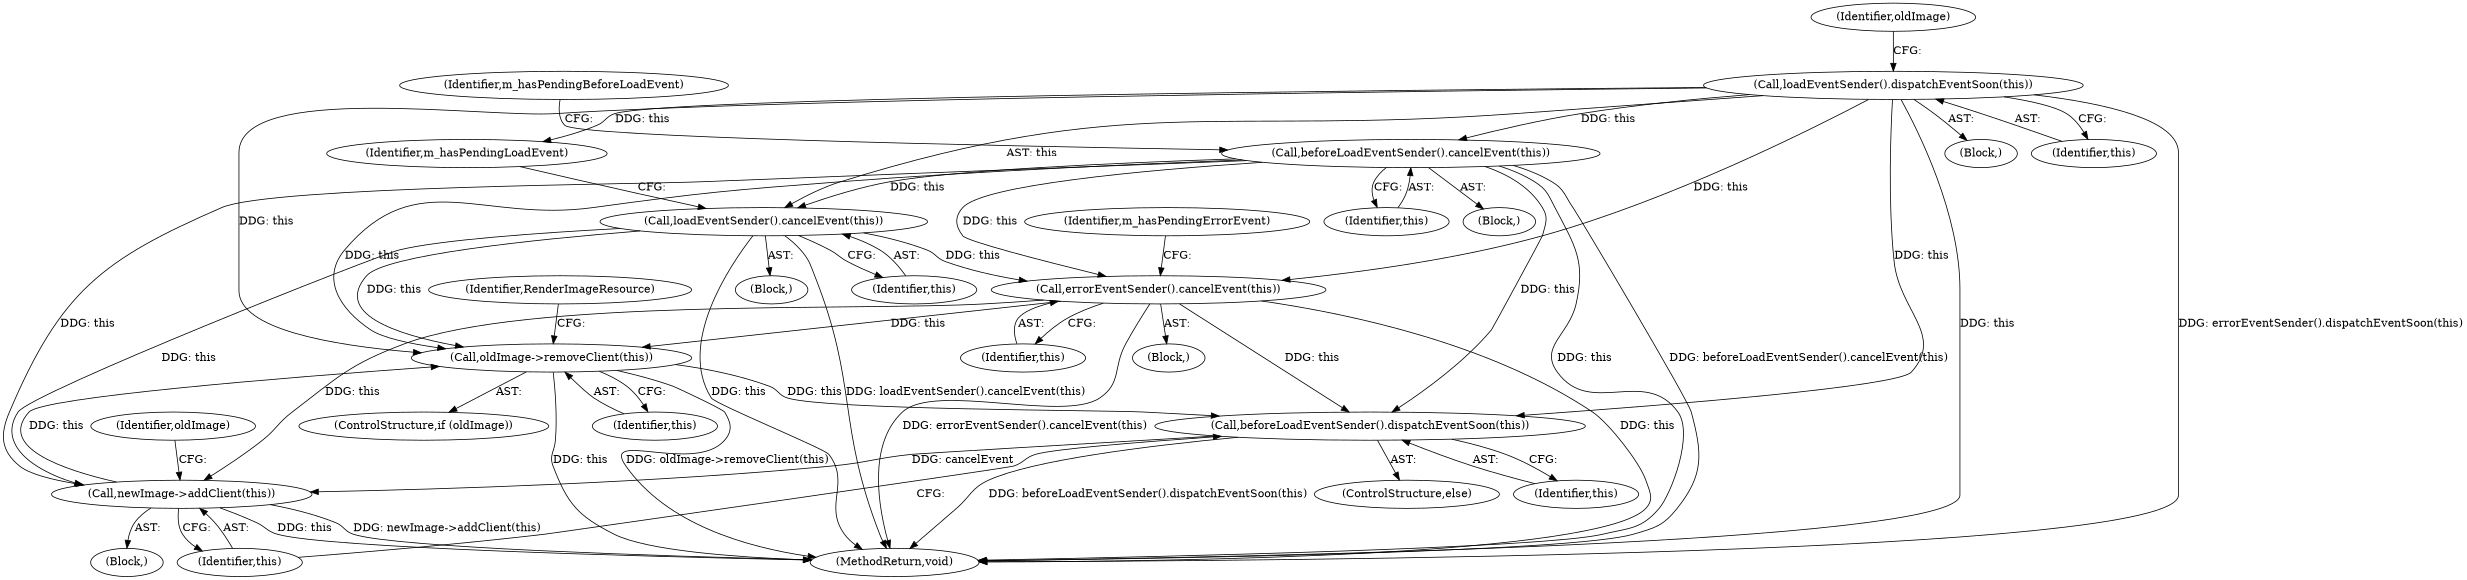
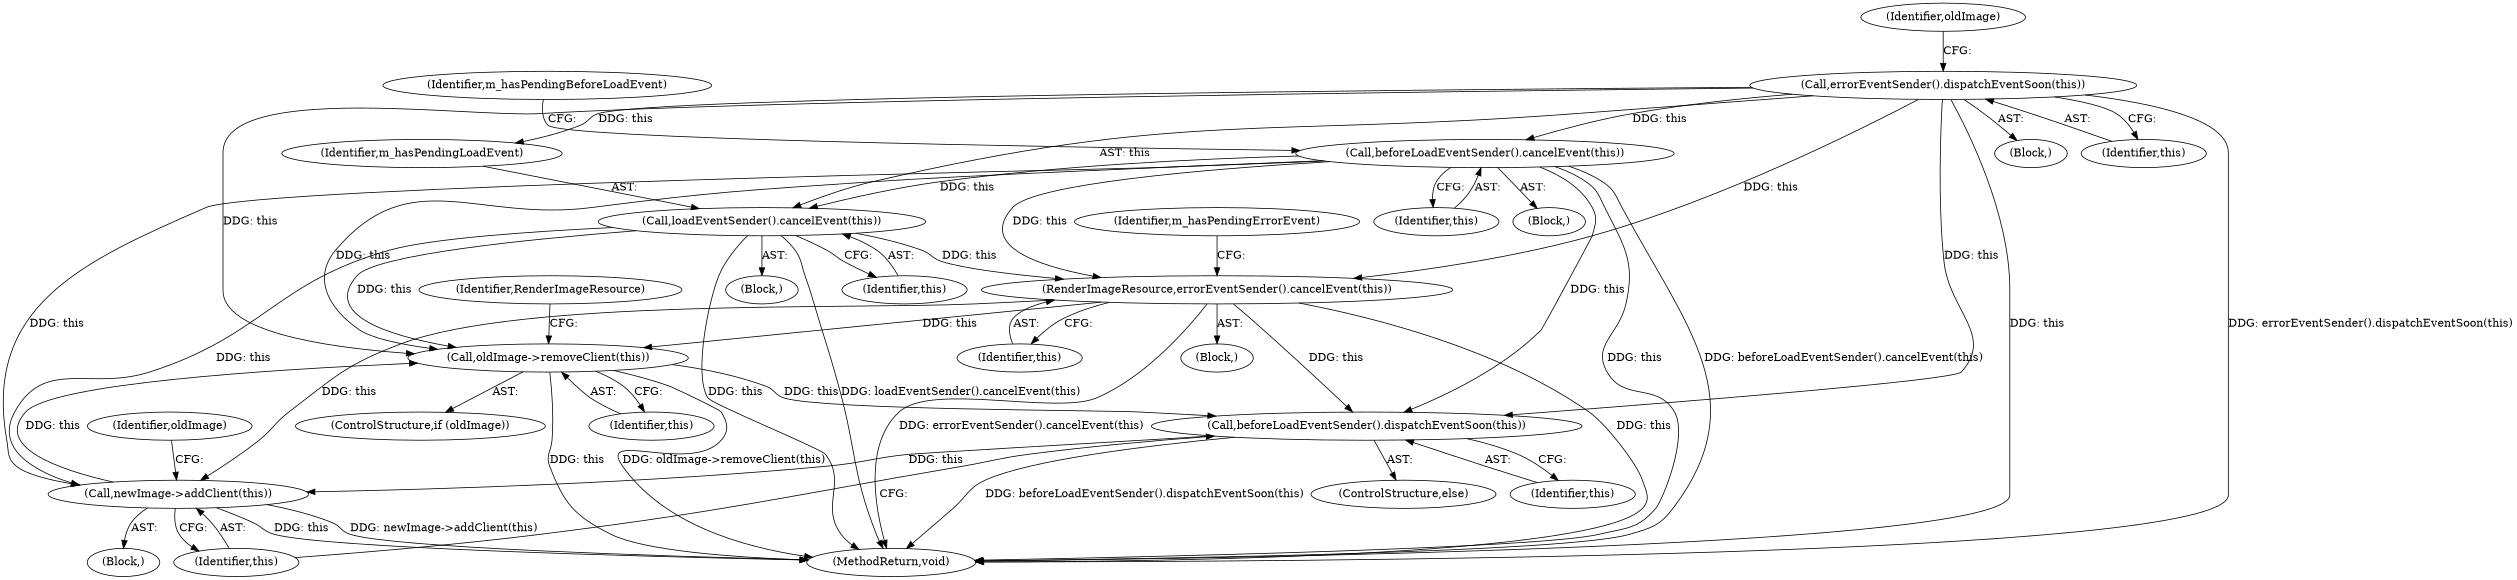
(1893, 85) -> (1943, 85)
(654, 188) -> (626, 188)
(1159, 290) -> (1217, 290)
(963, 460) -> (936, 460)
